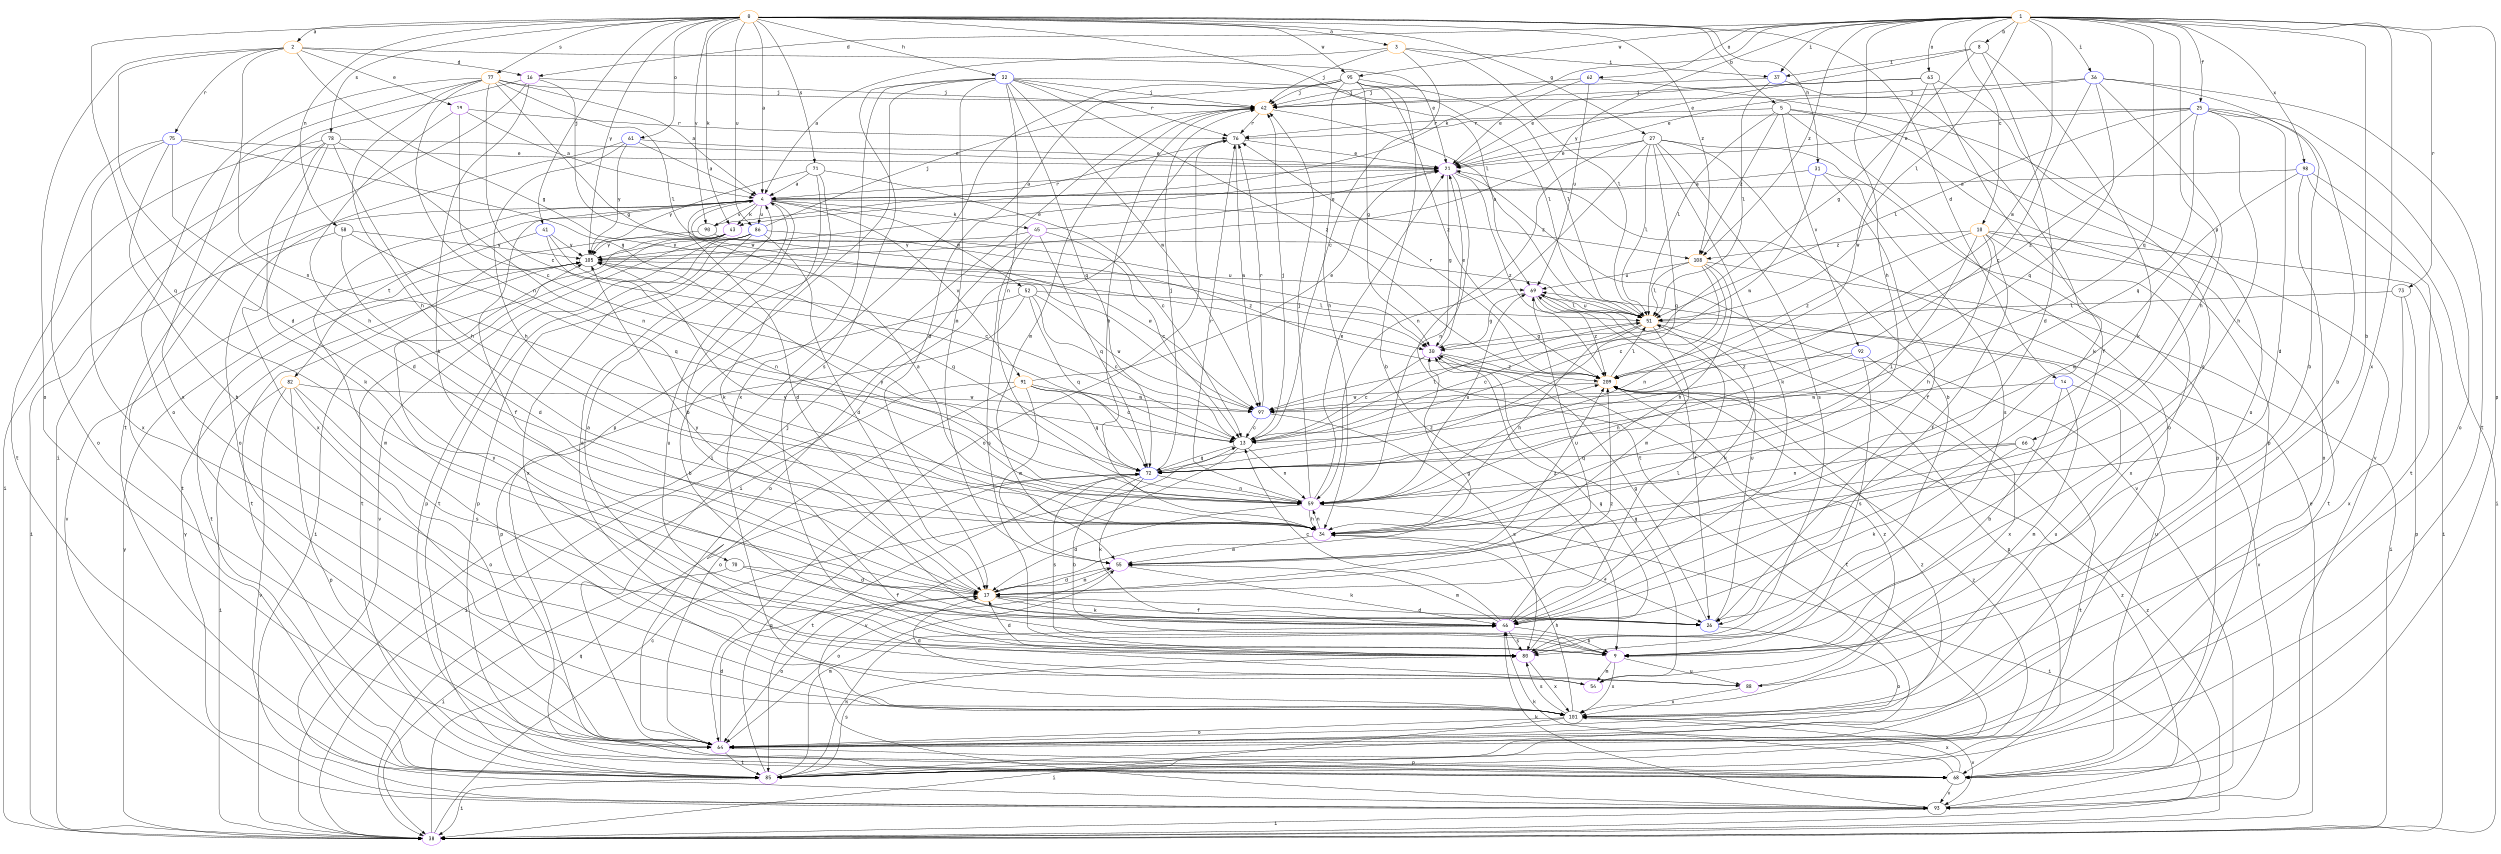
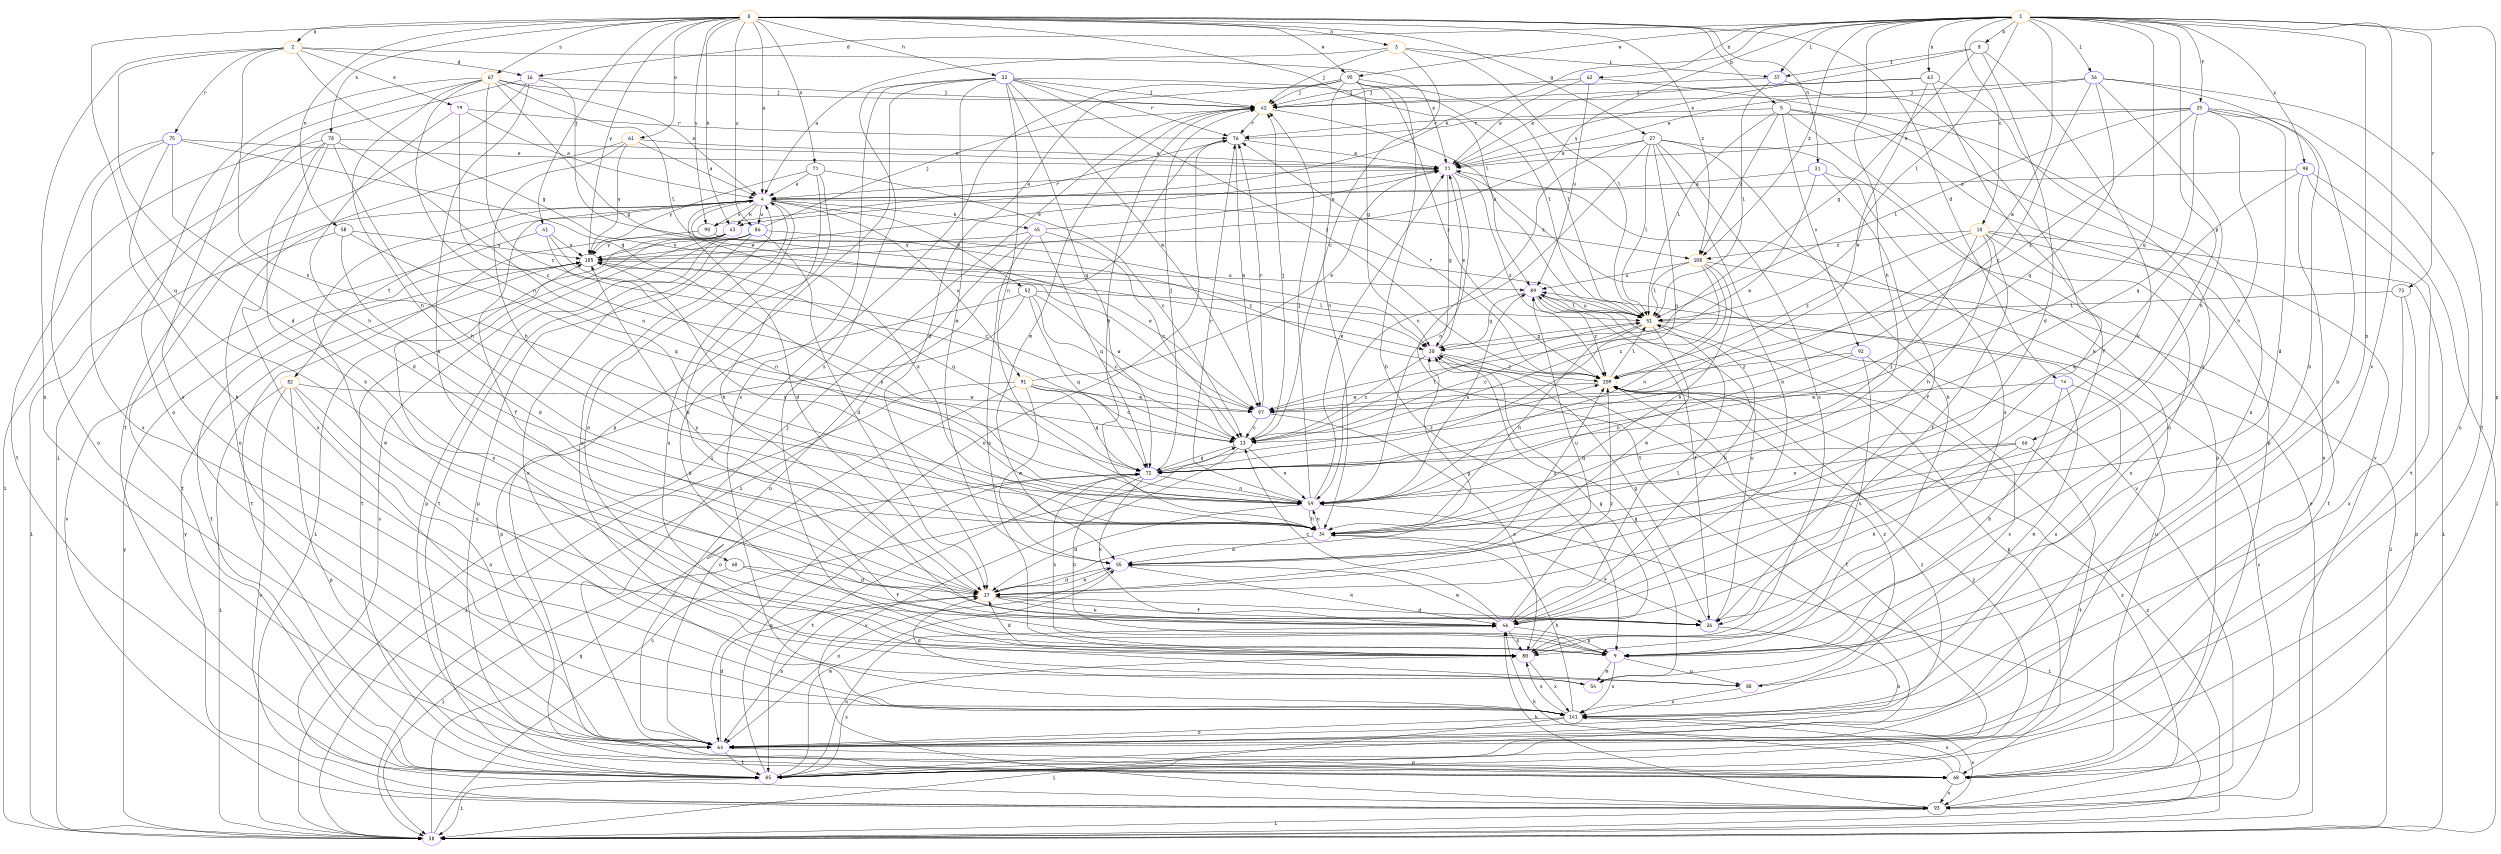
(491, 78) -> (491, 78)
(631, 139) -> (631, 139)
(1533, 291) -> (1533, 291)
(735, 565) -> (735, 565)
(1573, 717) -> (1573, 717)
